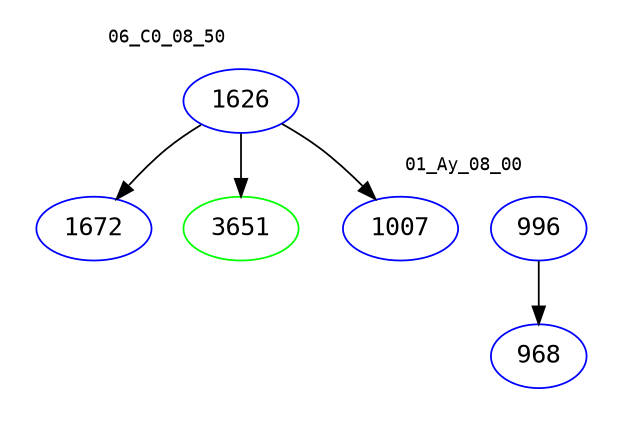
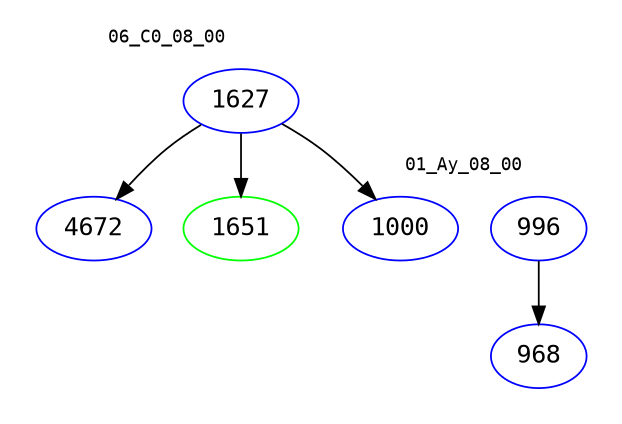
(167, 38) -> (167, 38)
(241, 101) -> (241, 101)
(94, 229) -> (94, 229)
(241, 229) -> (241, 229)
(401, 229) -> (401, 229)
